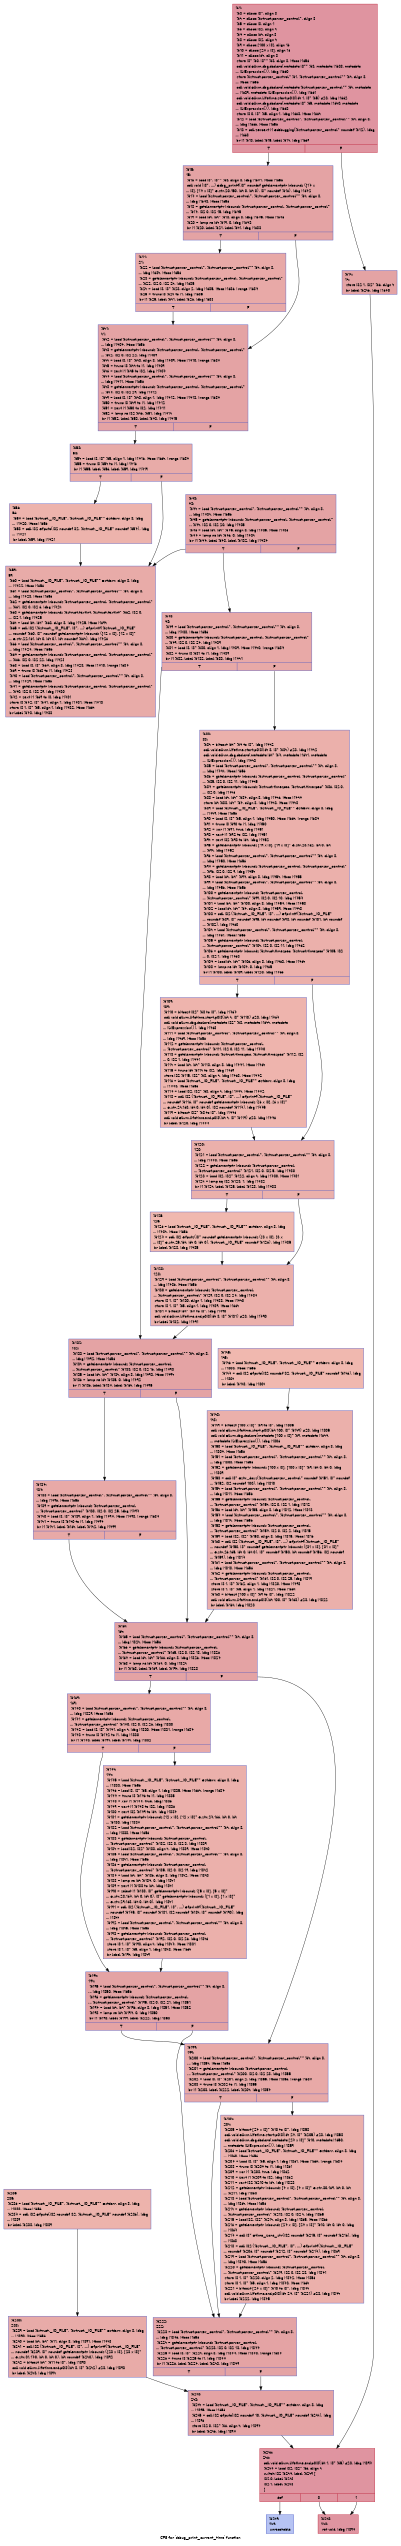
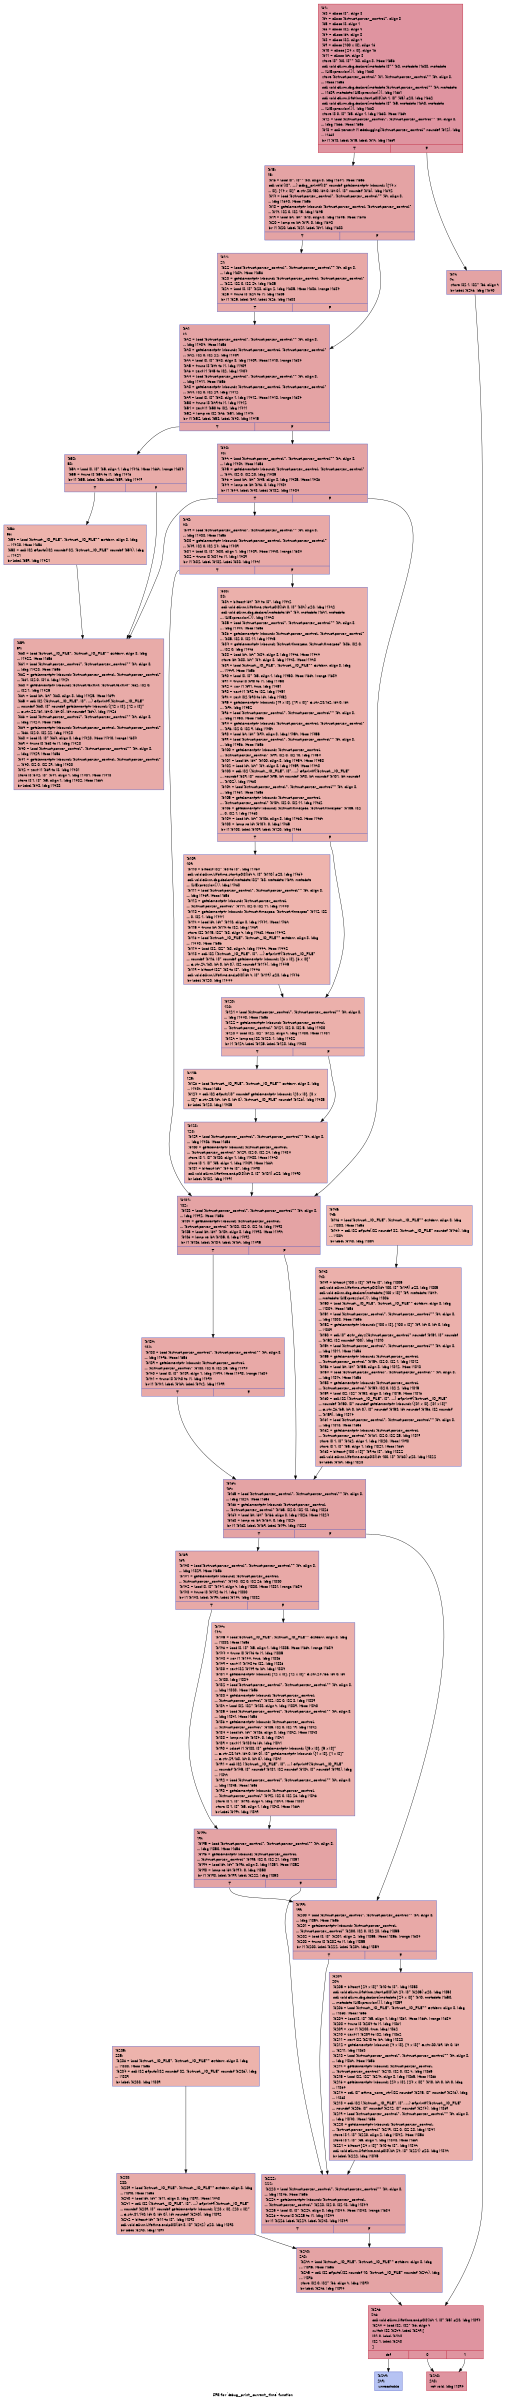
none -> (292, 436)
(35, 607) -> (43, 680)
none -> (377, 840)
